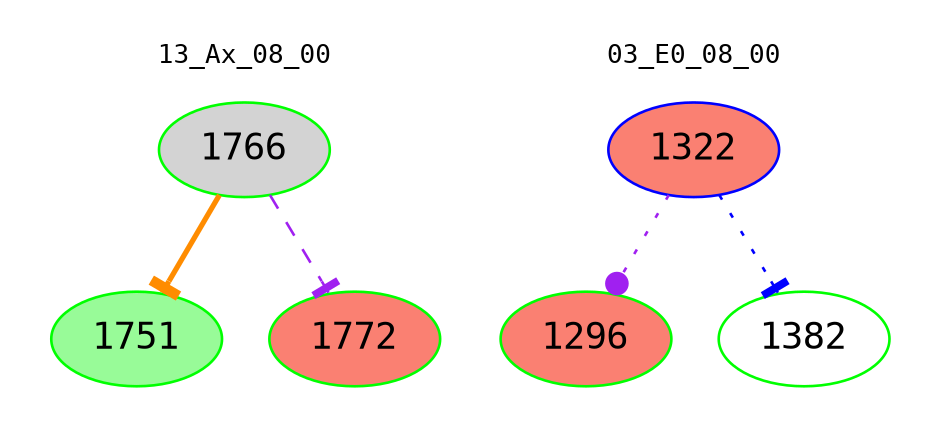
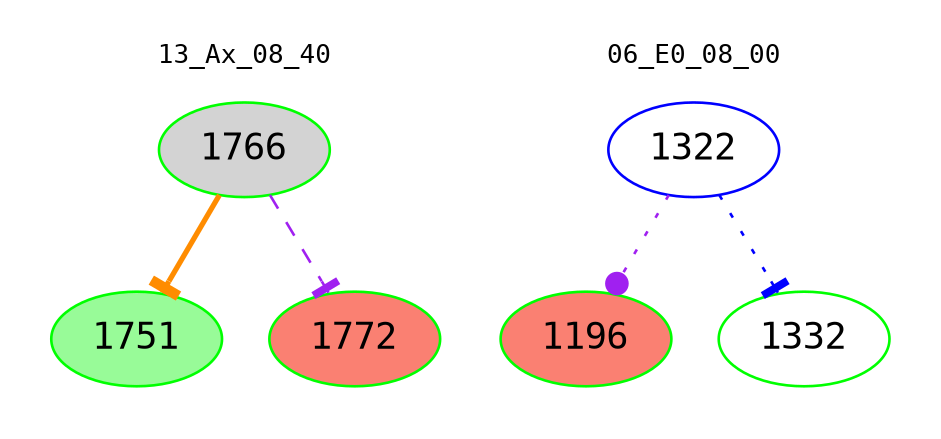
(246, 56) -> (246, 56)
(695, 56) -> (695, 56)
(694, 150) -> (694, 150)
(586, 339) -> (586, 339)
(804, 339) -> (804, 339)
